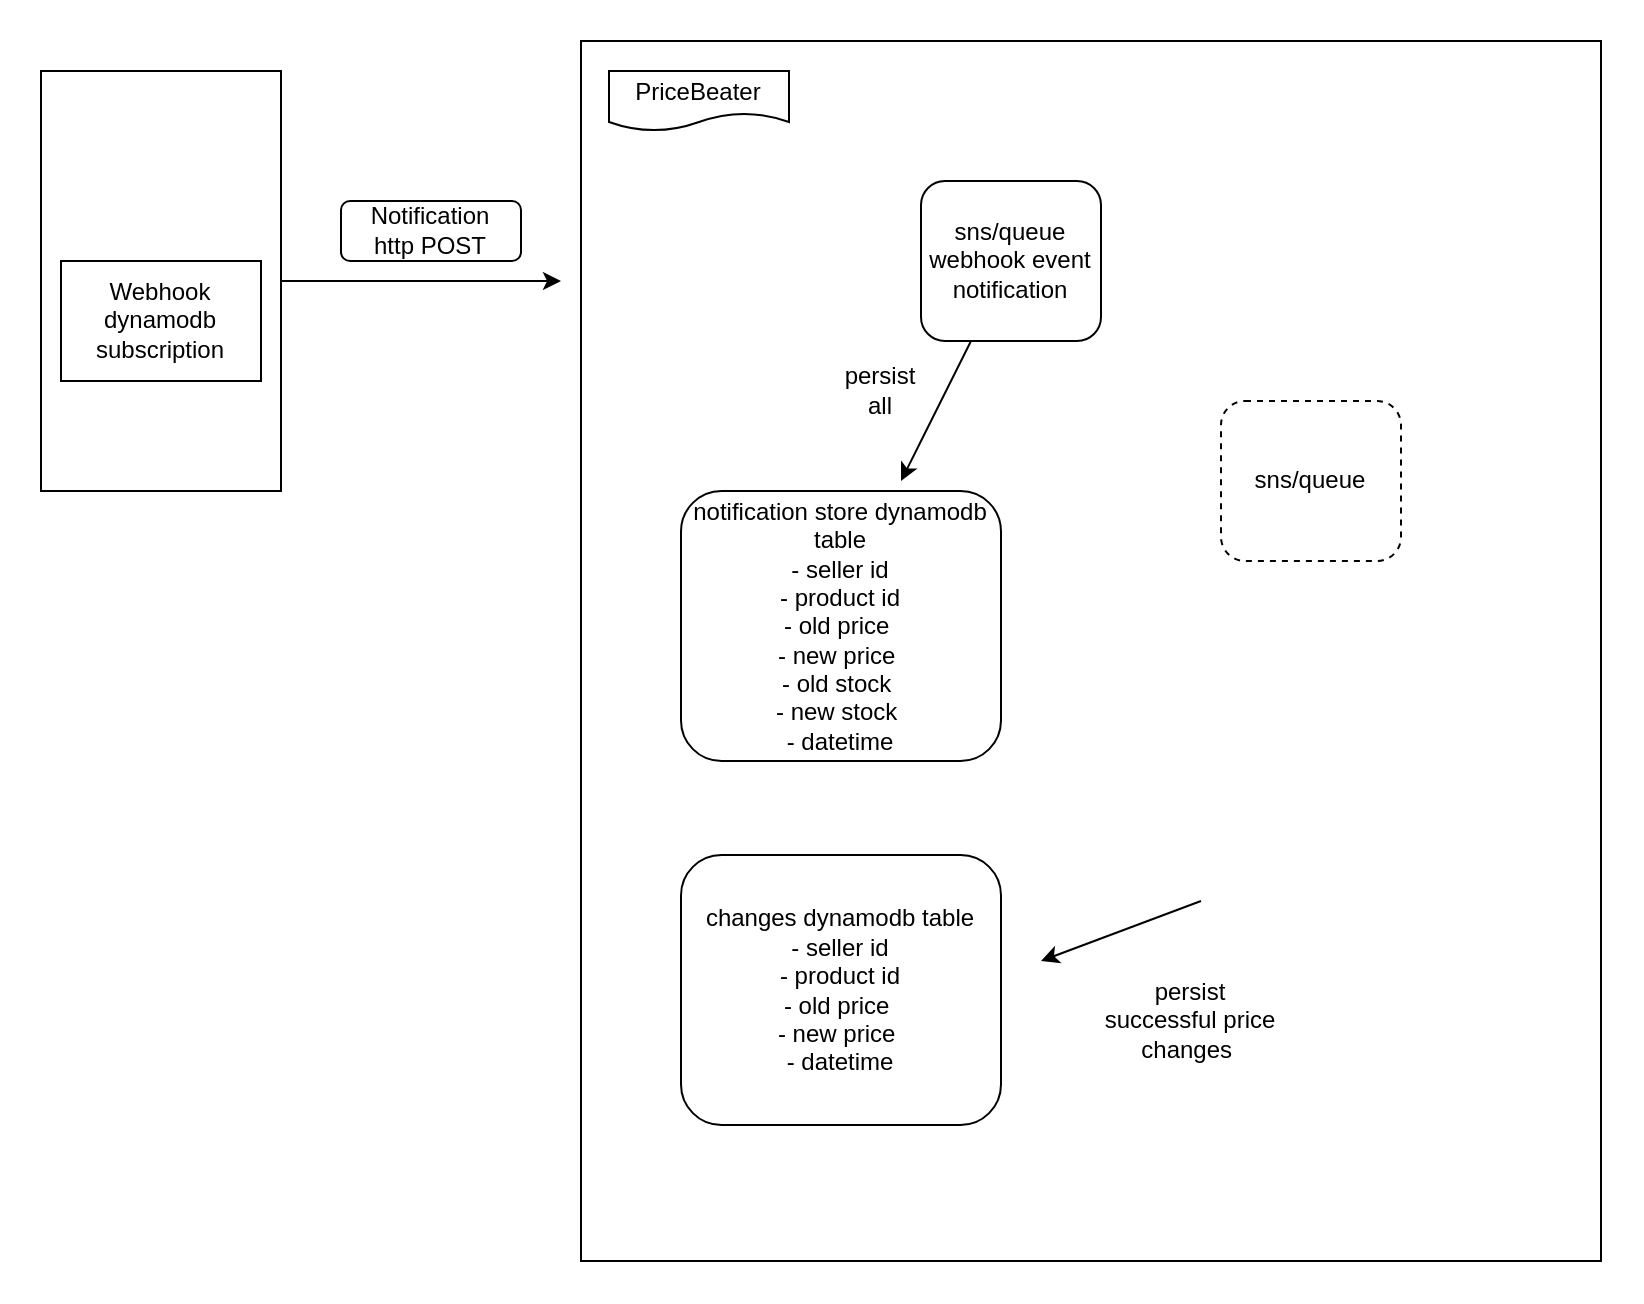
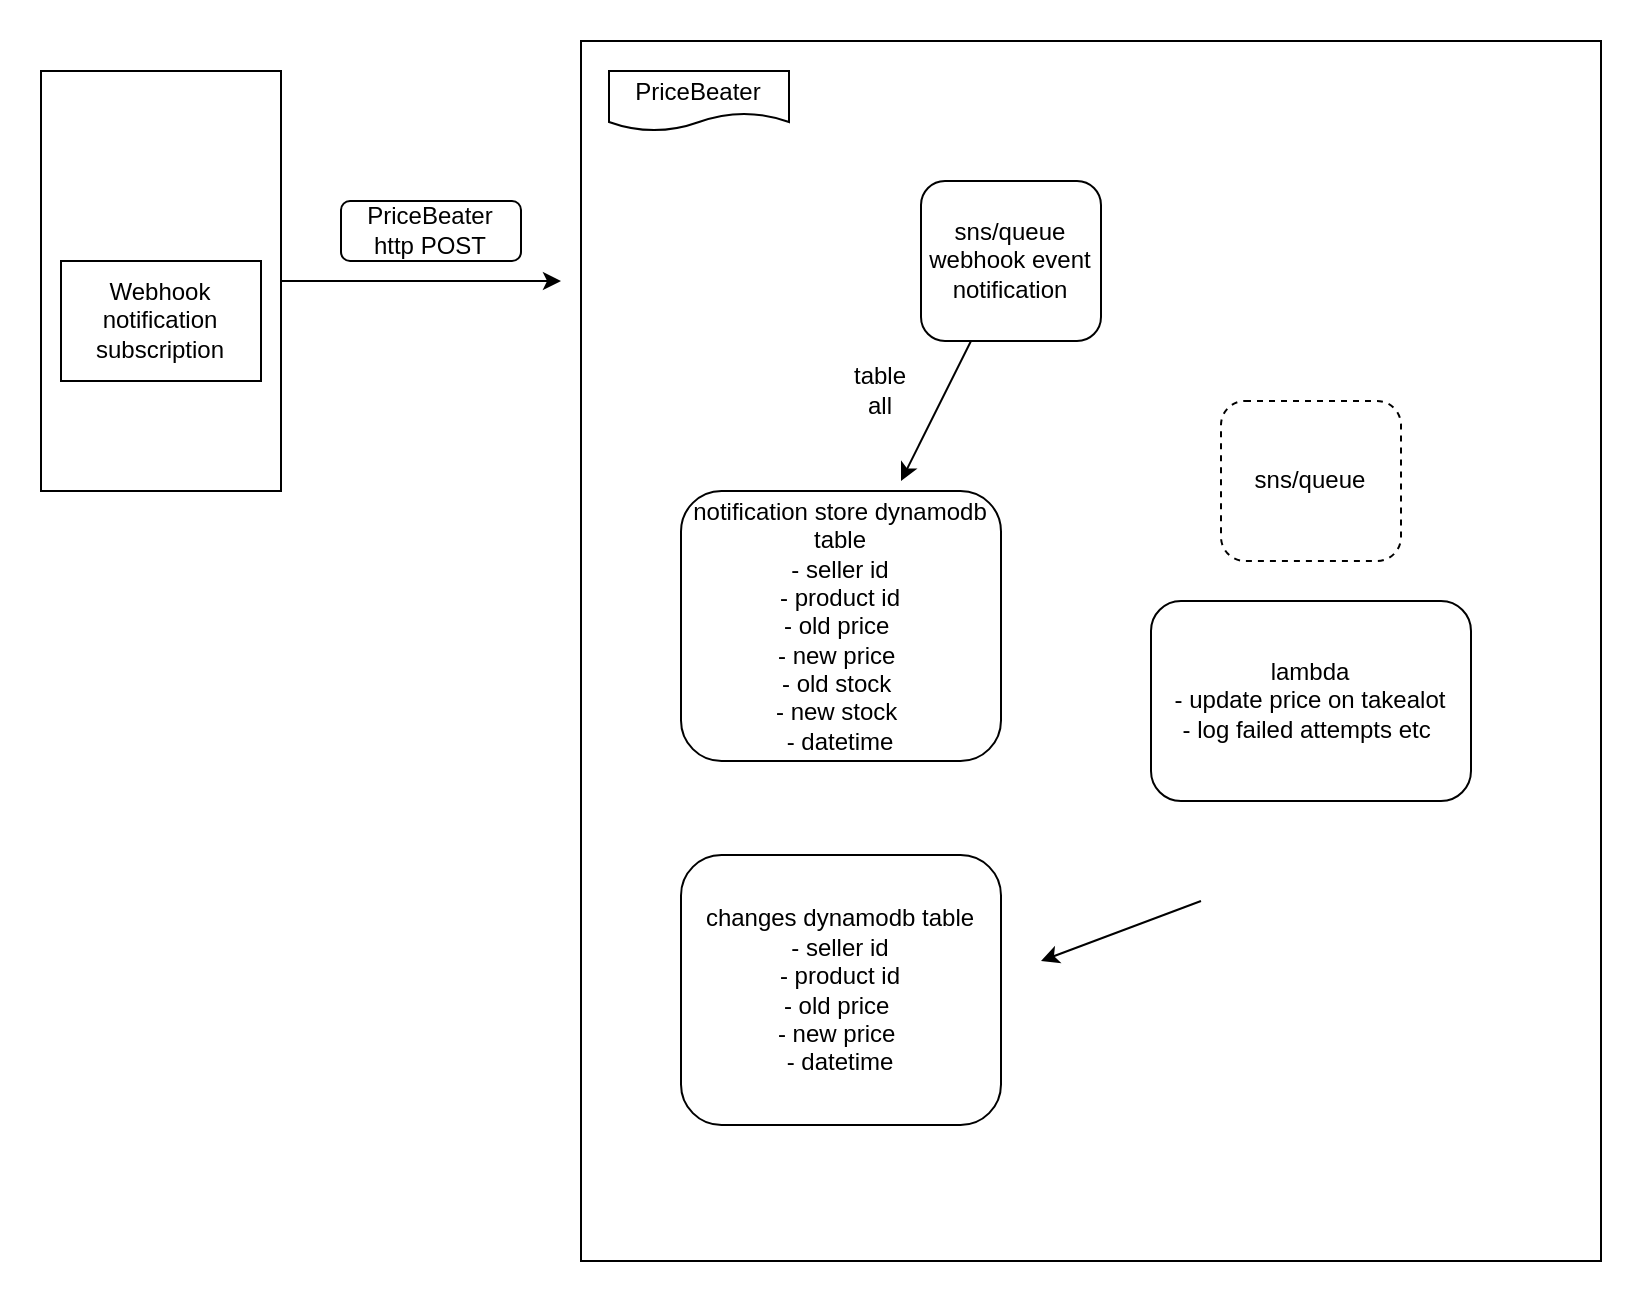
(431, 231) -> (431, 231)
(161, 321) -> (161, 321)
(881, 391) -> (881, 391)
none -> (1311, 701)
(1191, 1021) -> none
